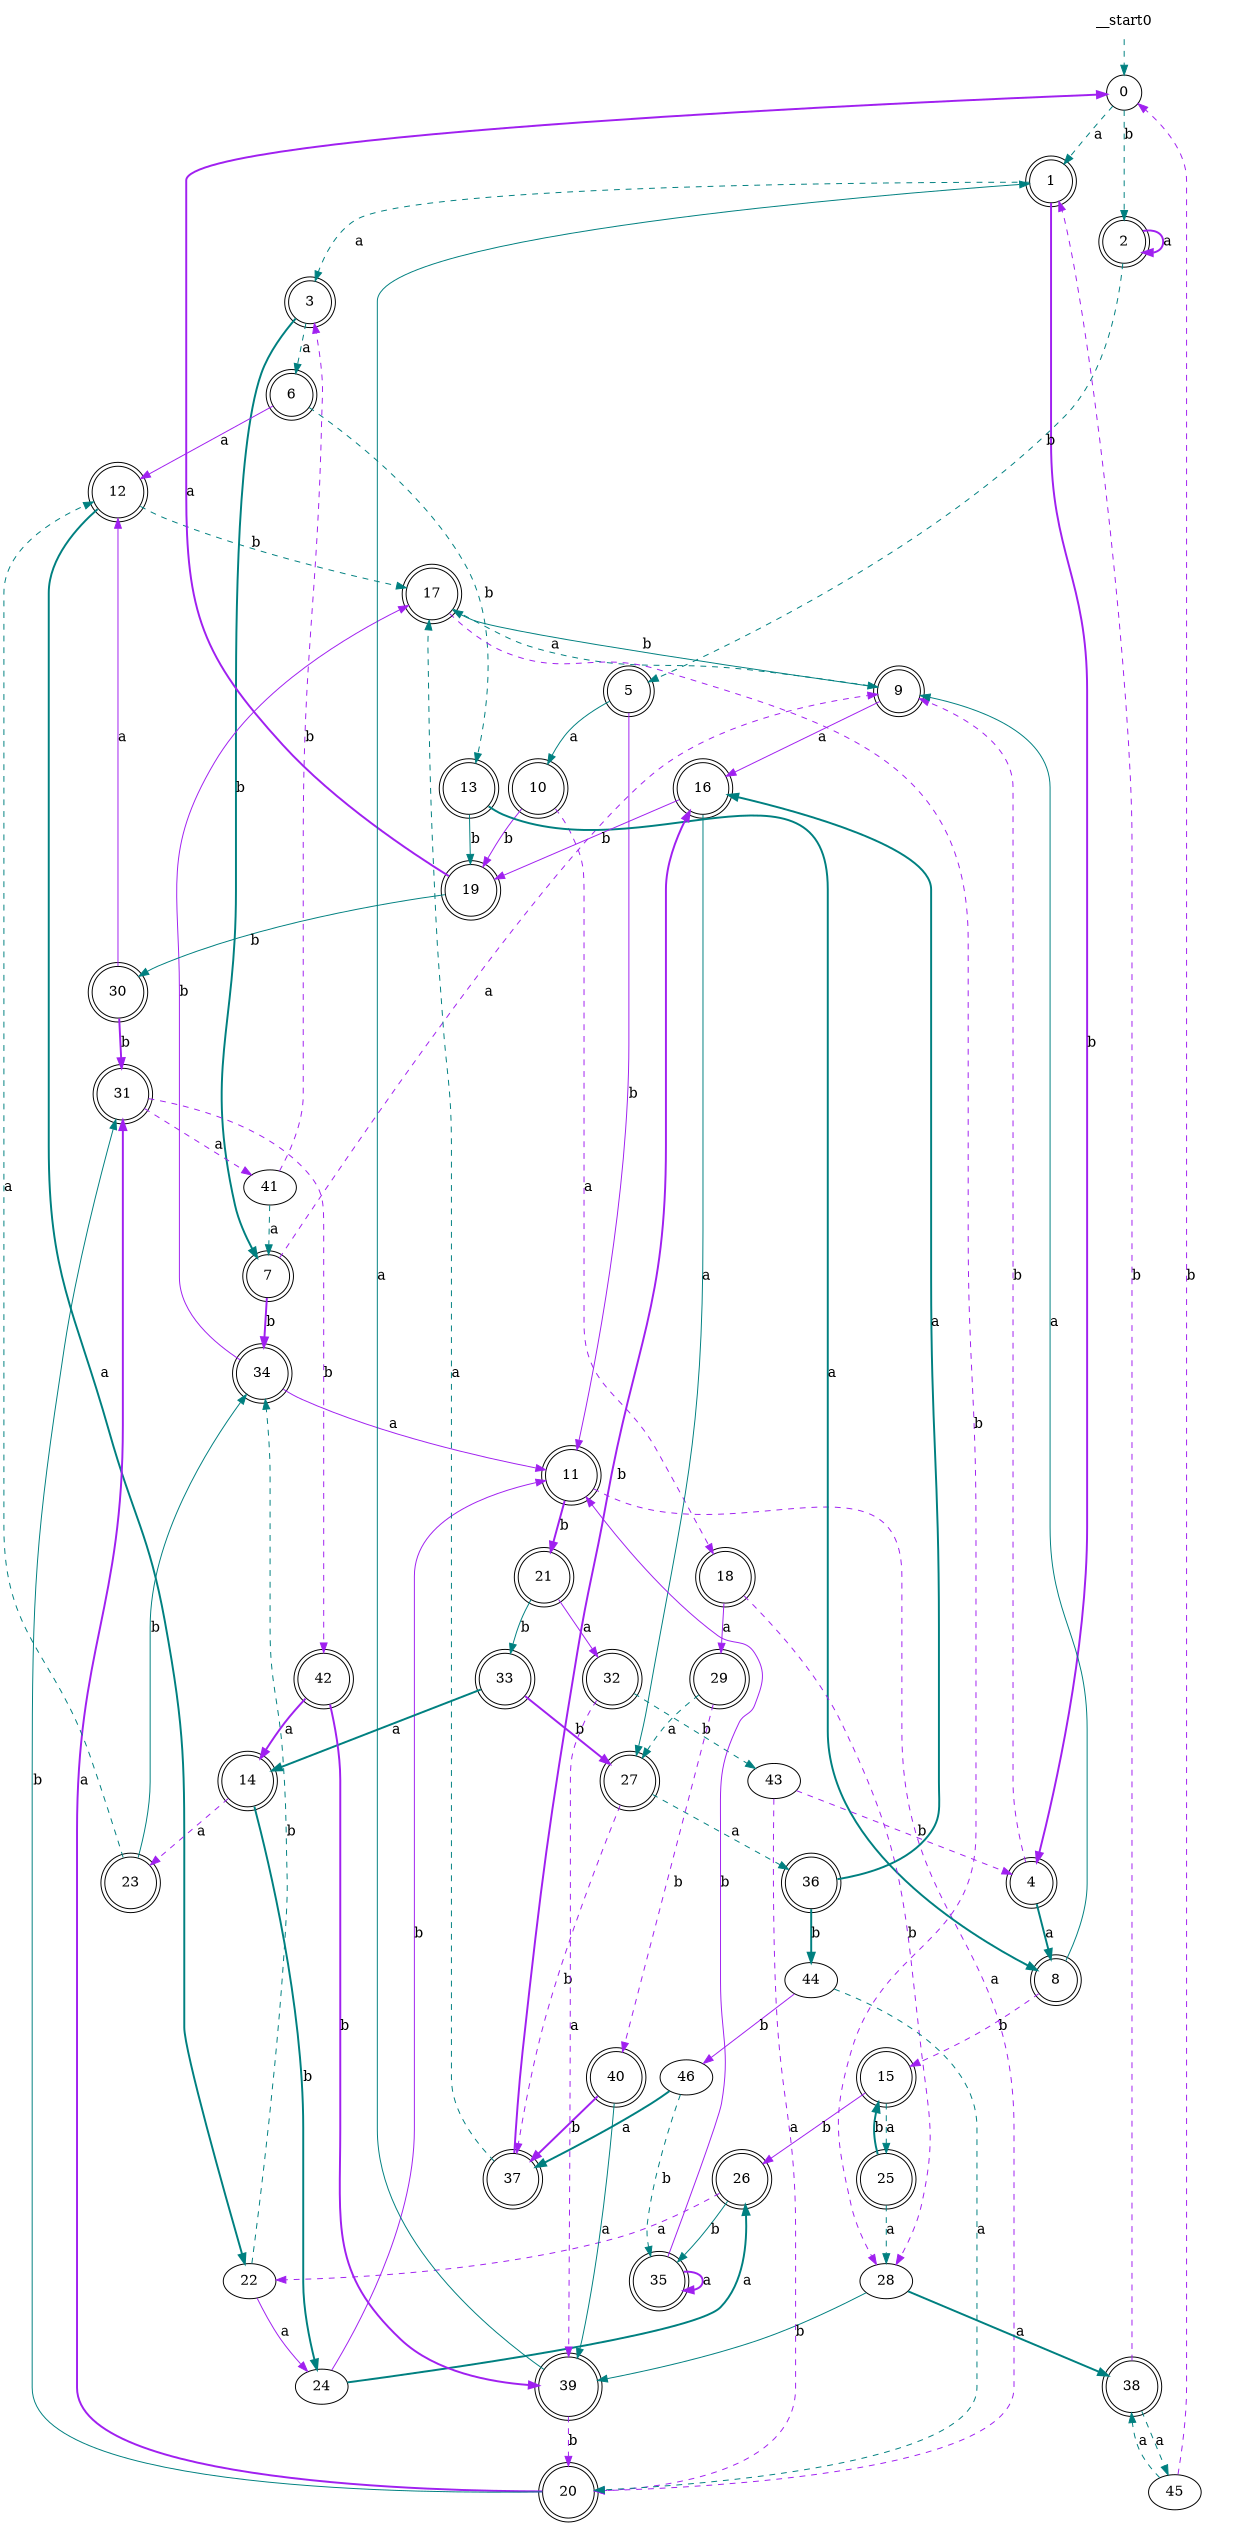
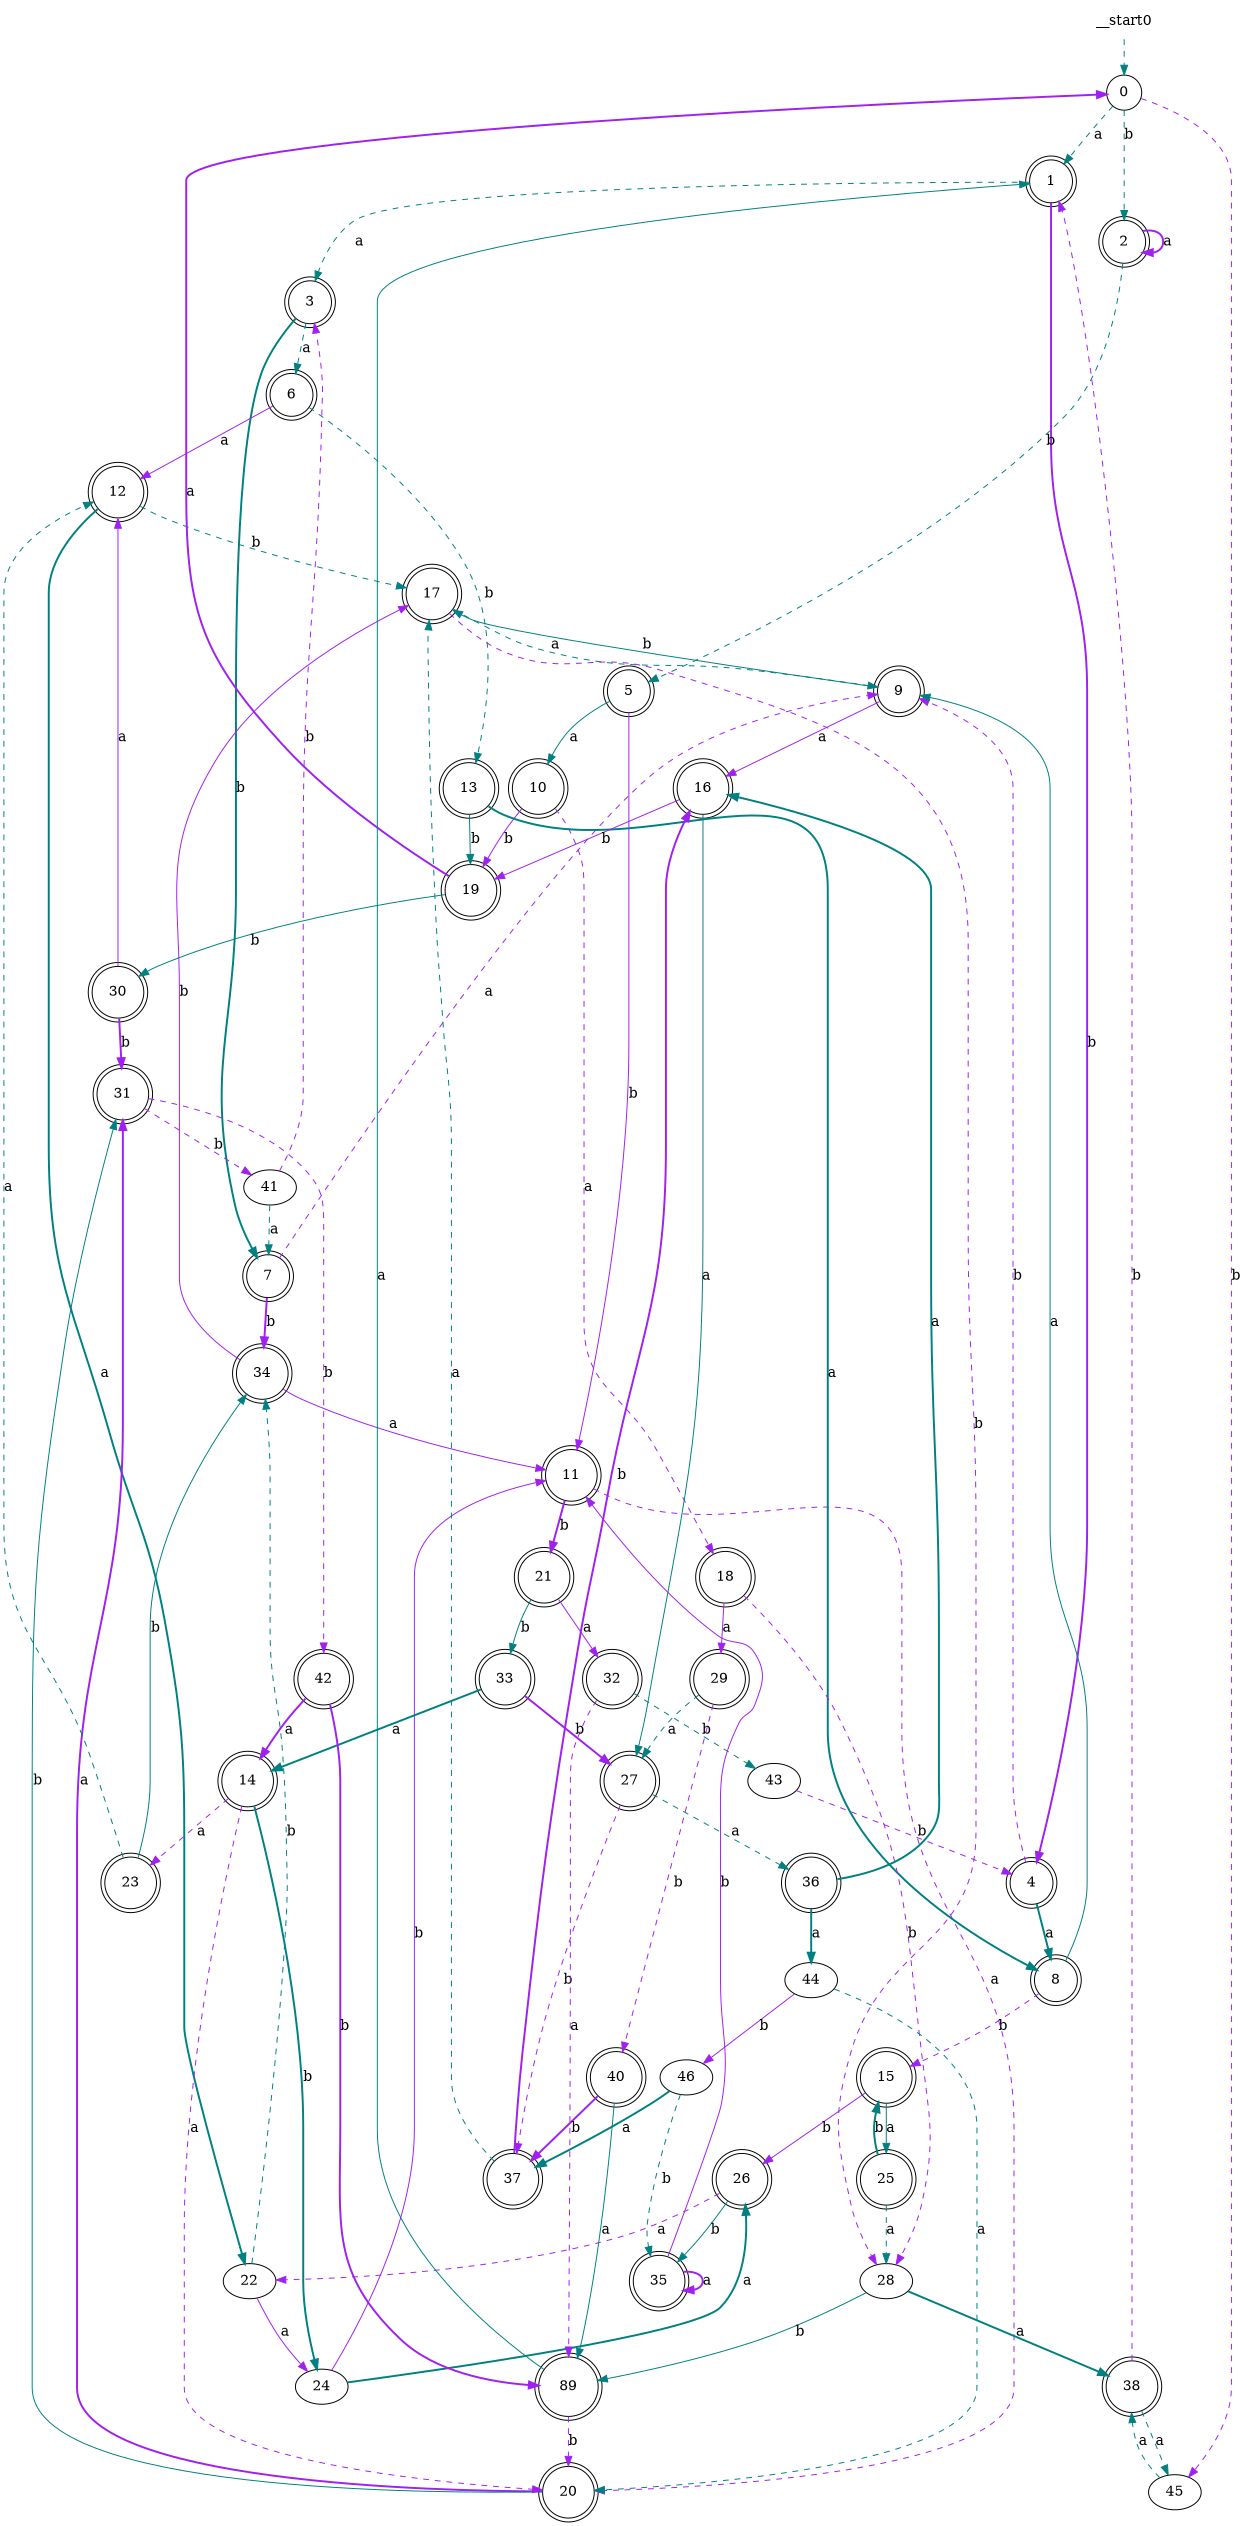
(219, 1145) -> (219, 1145)
(1187, 1286) -> (1231, 1265)
(816, 1934) -> (816, 1934)
(886, 2123) -> (886, 2123)
(795, 2211) -> (184, 2283)
(568, 2387) -> (568, 2387)
